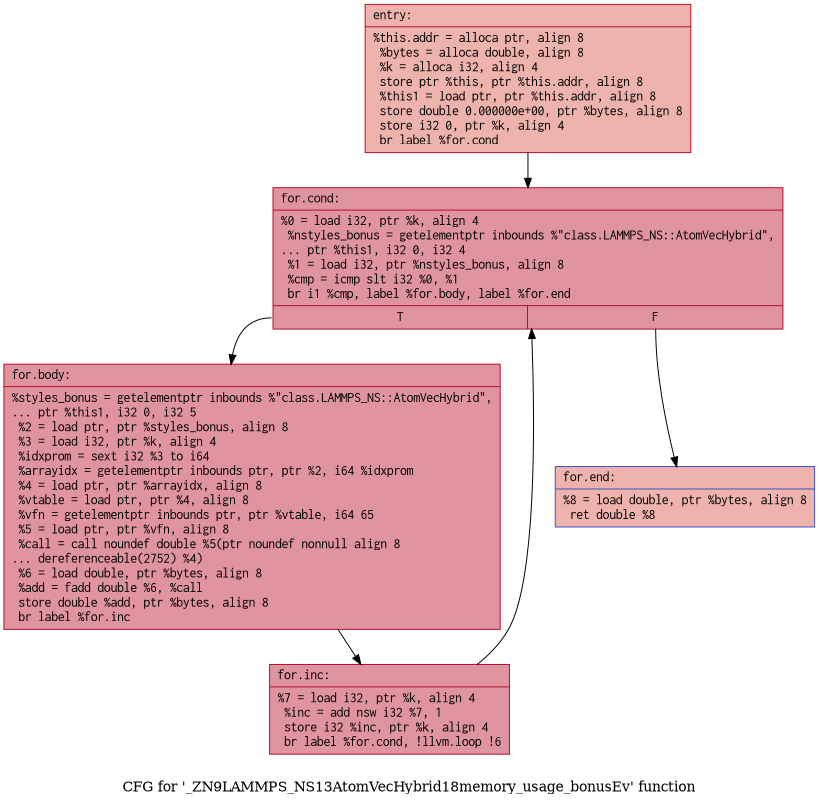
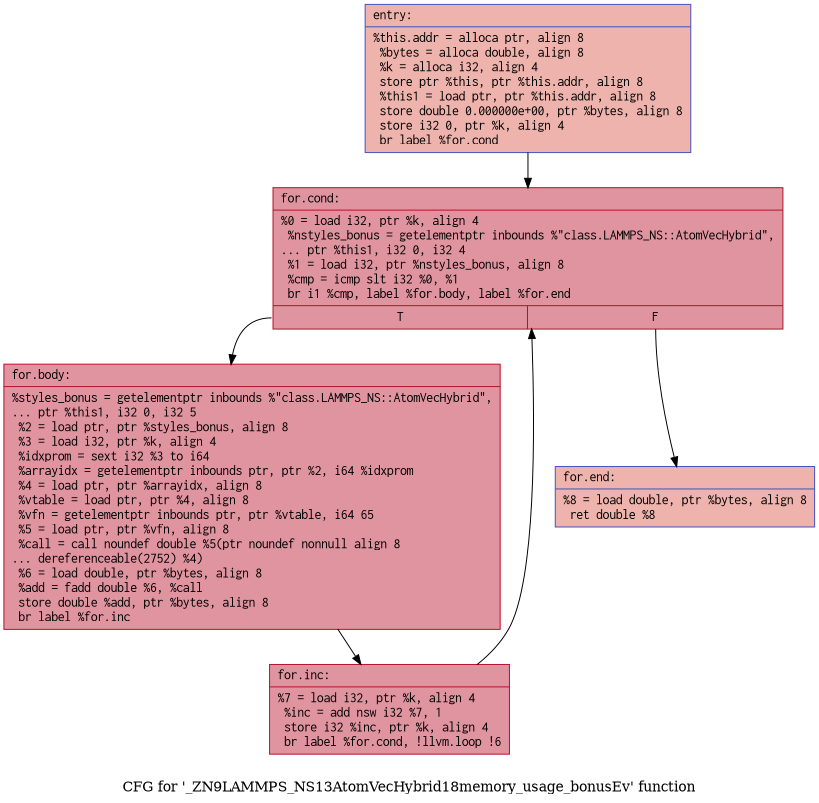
(528, 78) -> (528, 78)
